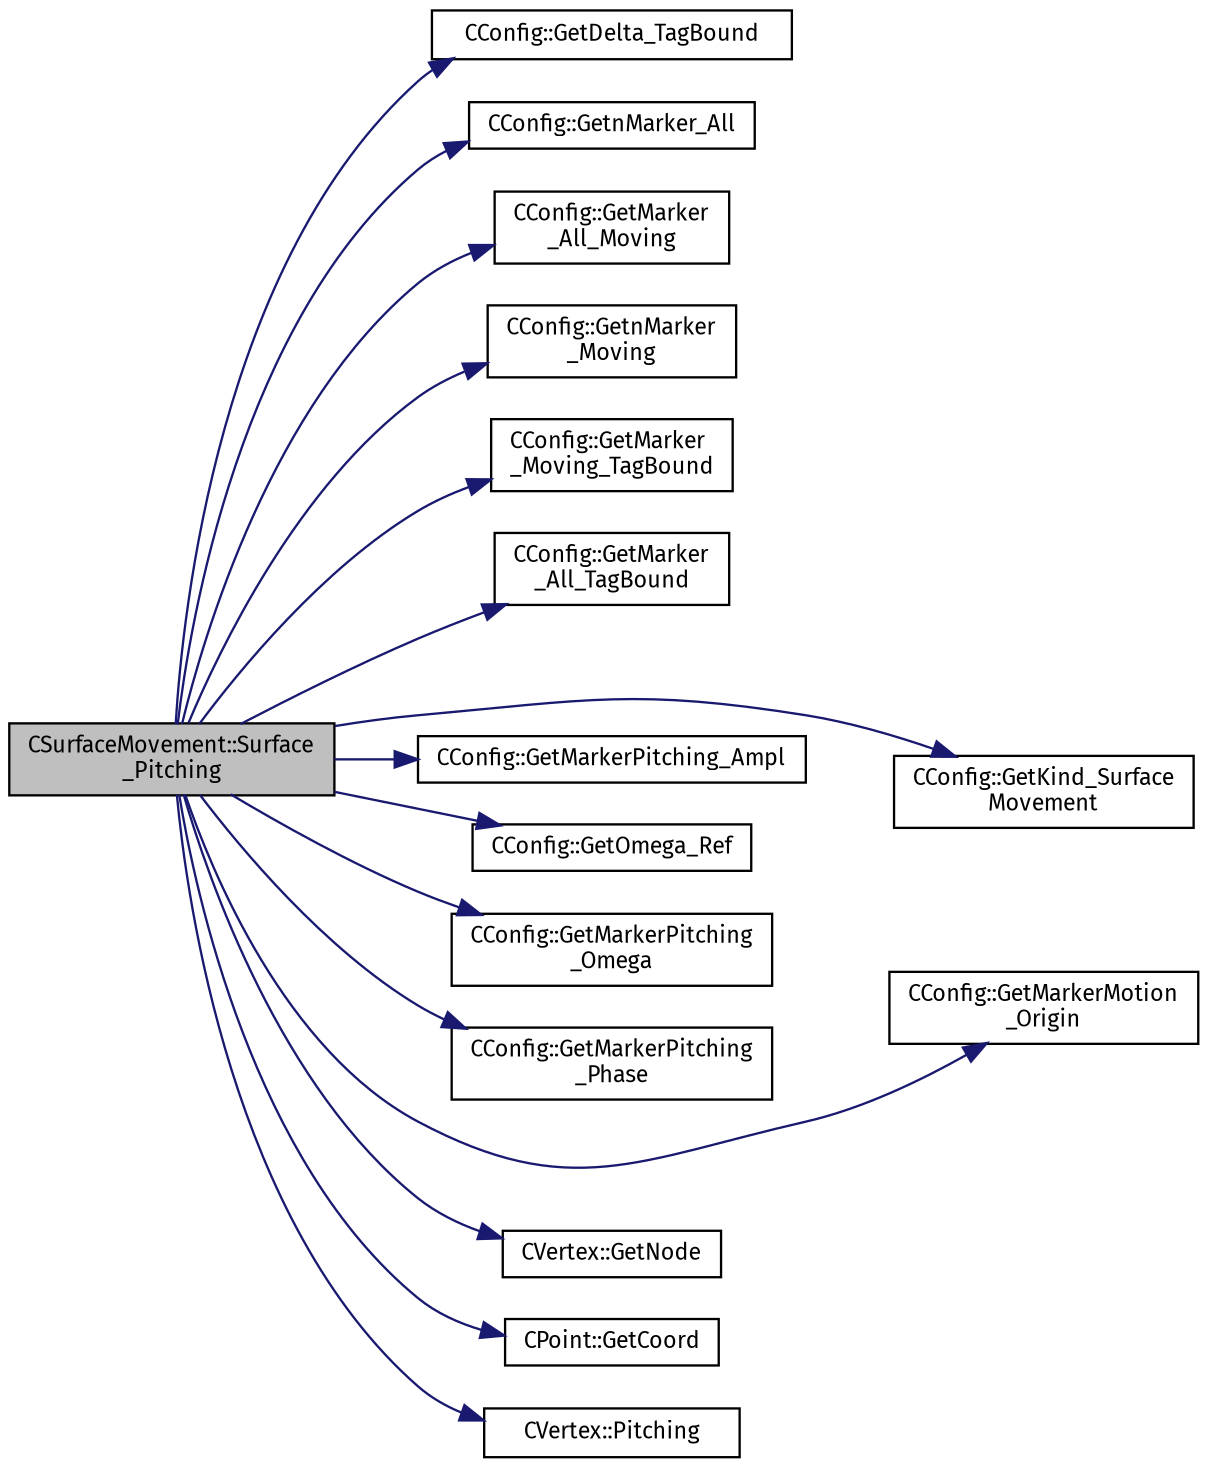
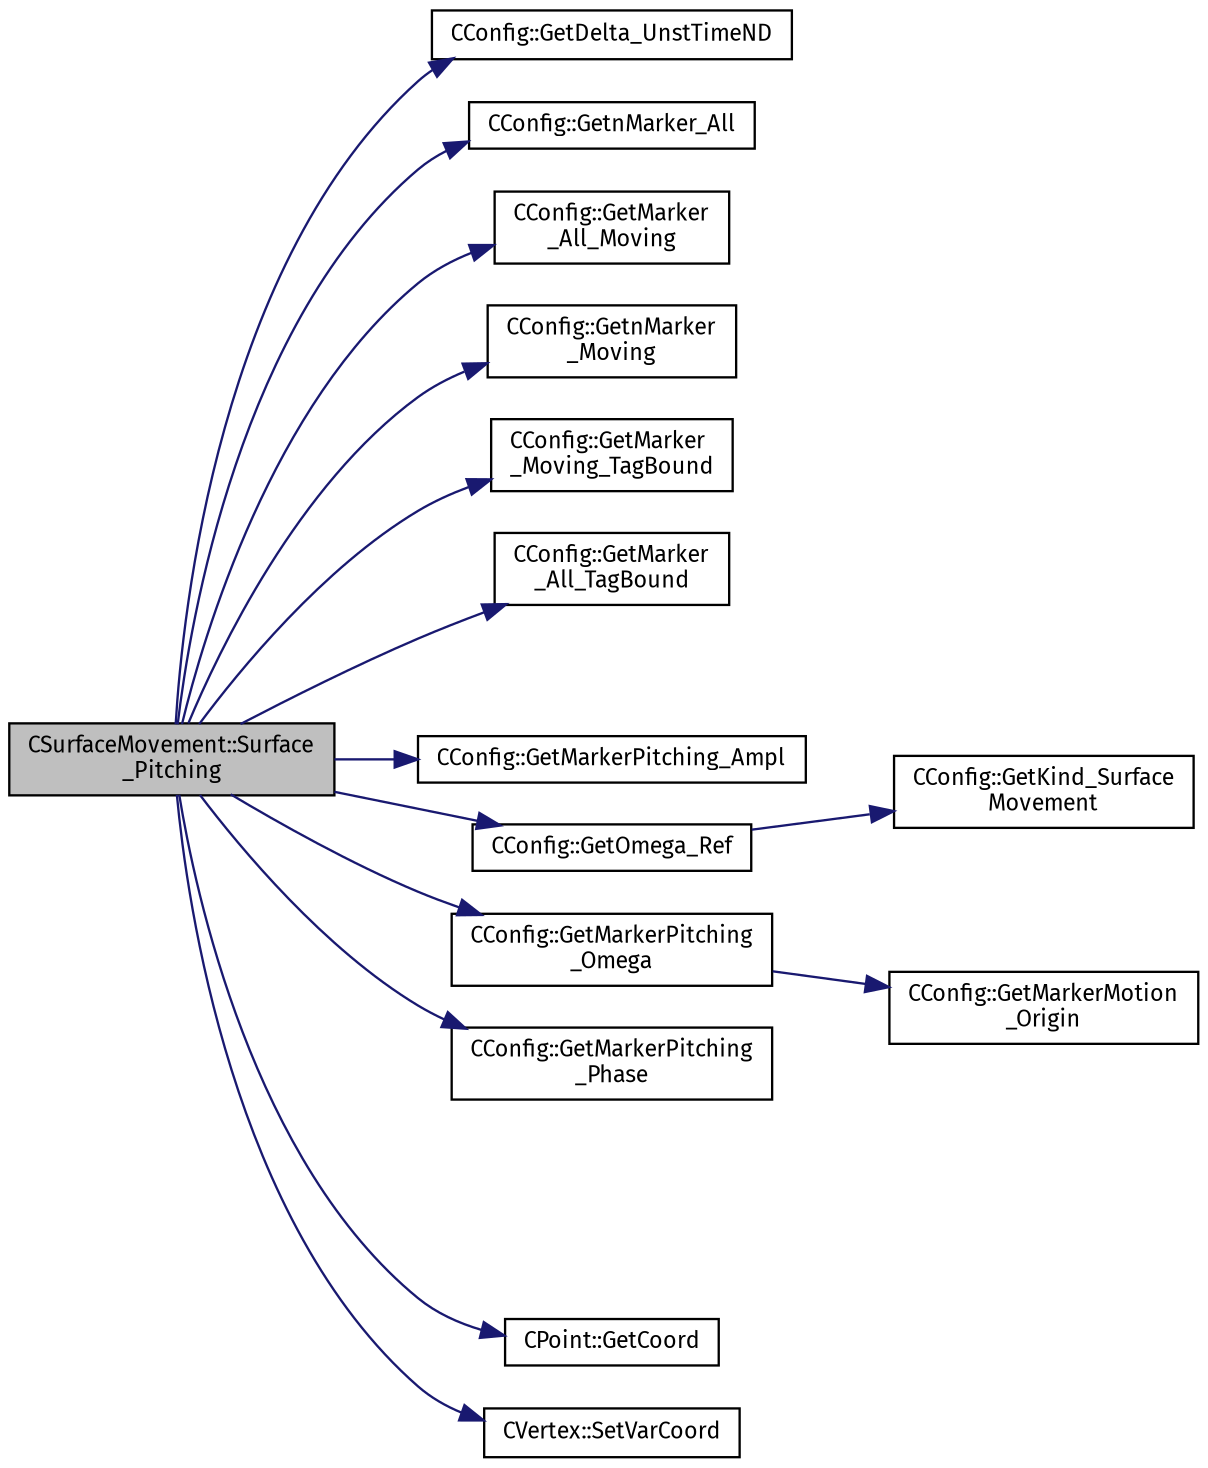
(612, 35) -> (612, 35)
(636, 699) -> (811, 822)
(495, 1154) -> (819, 978)
(612, 1254) -> none
(612, 1433) -> (612, 1433)
